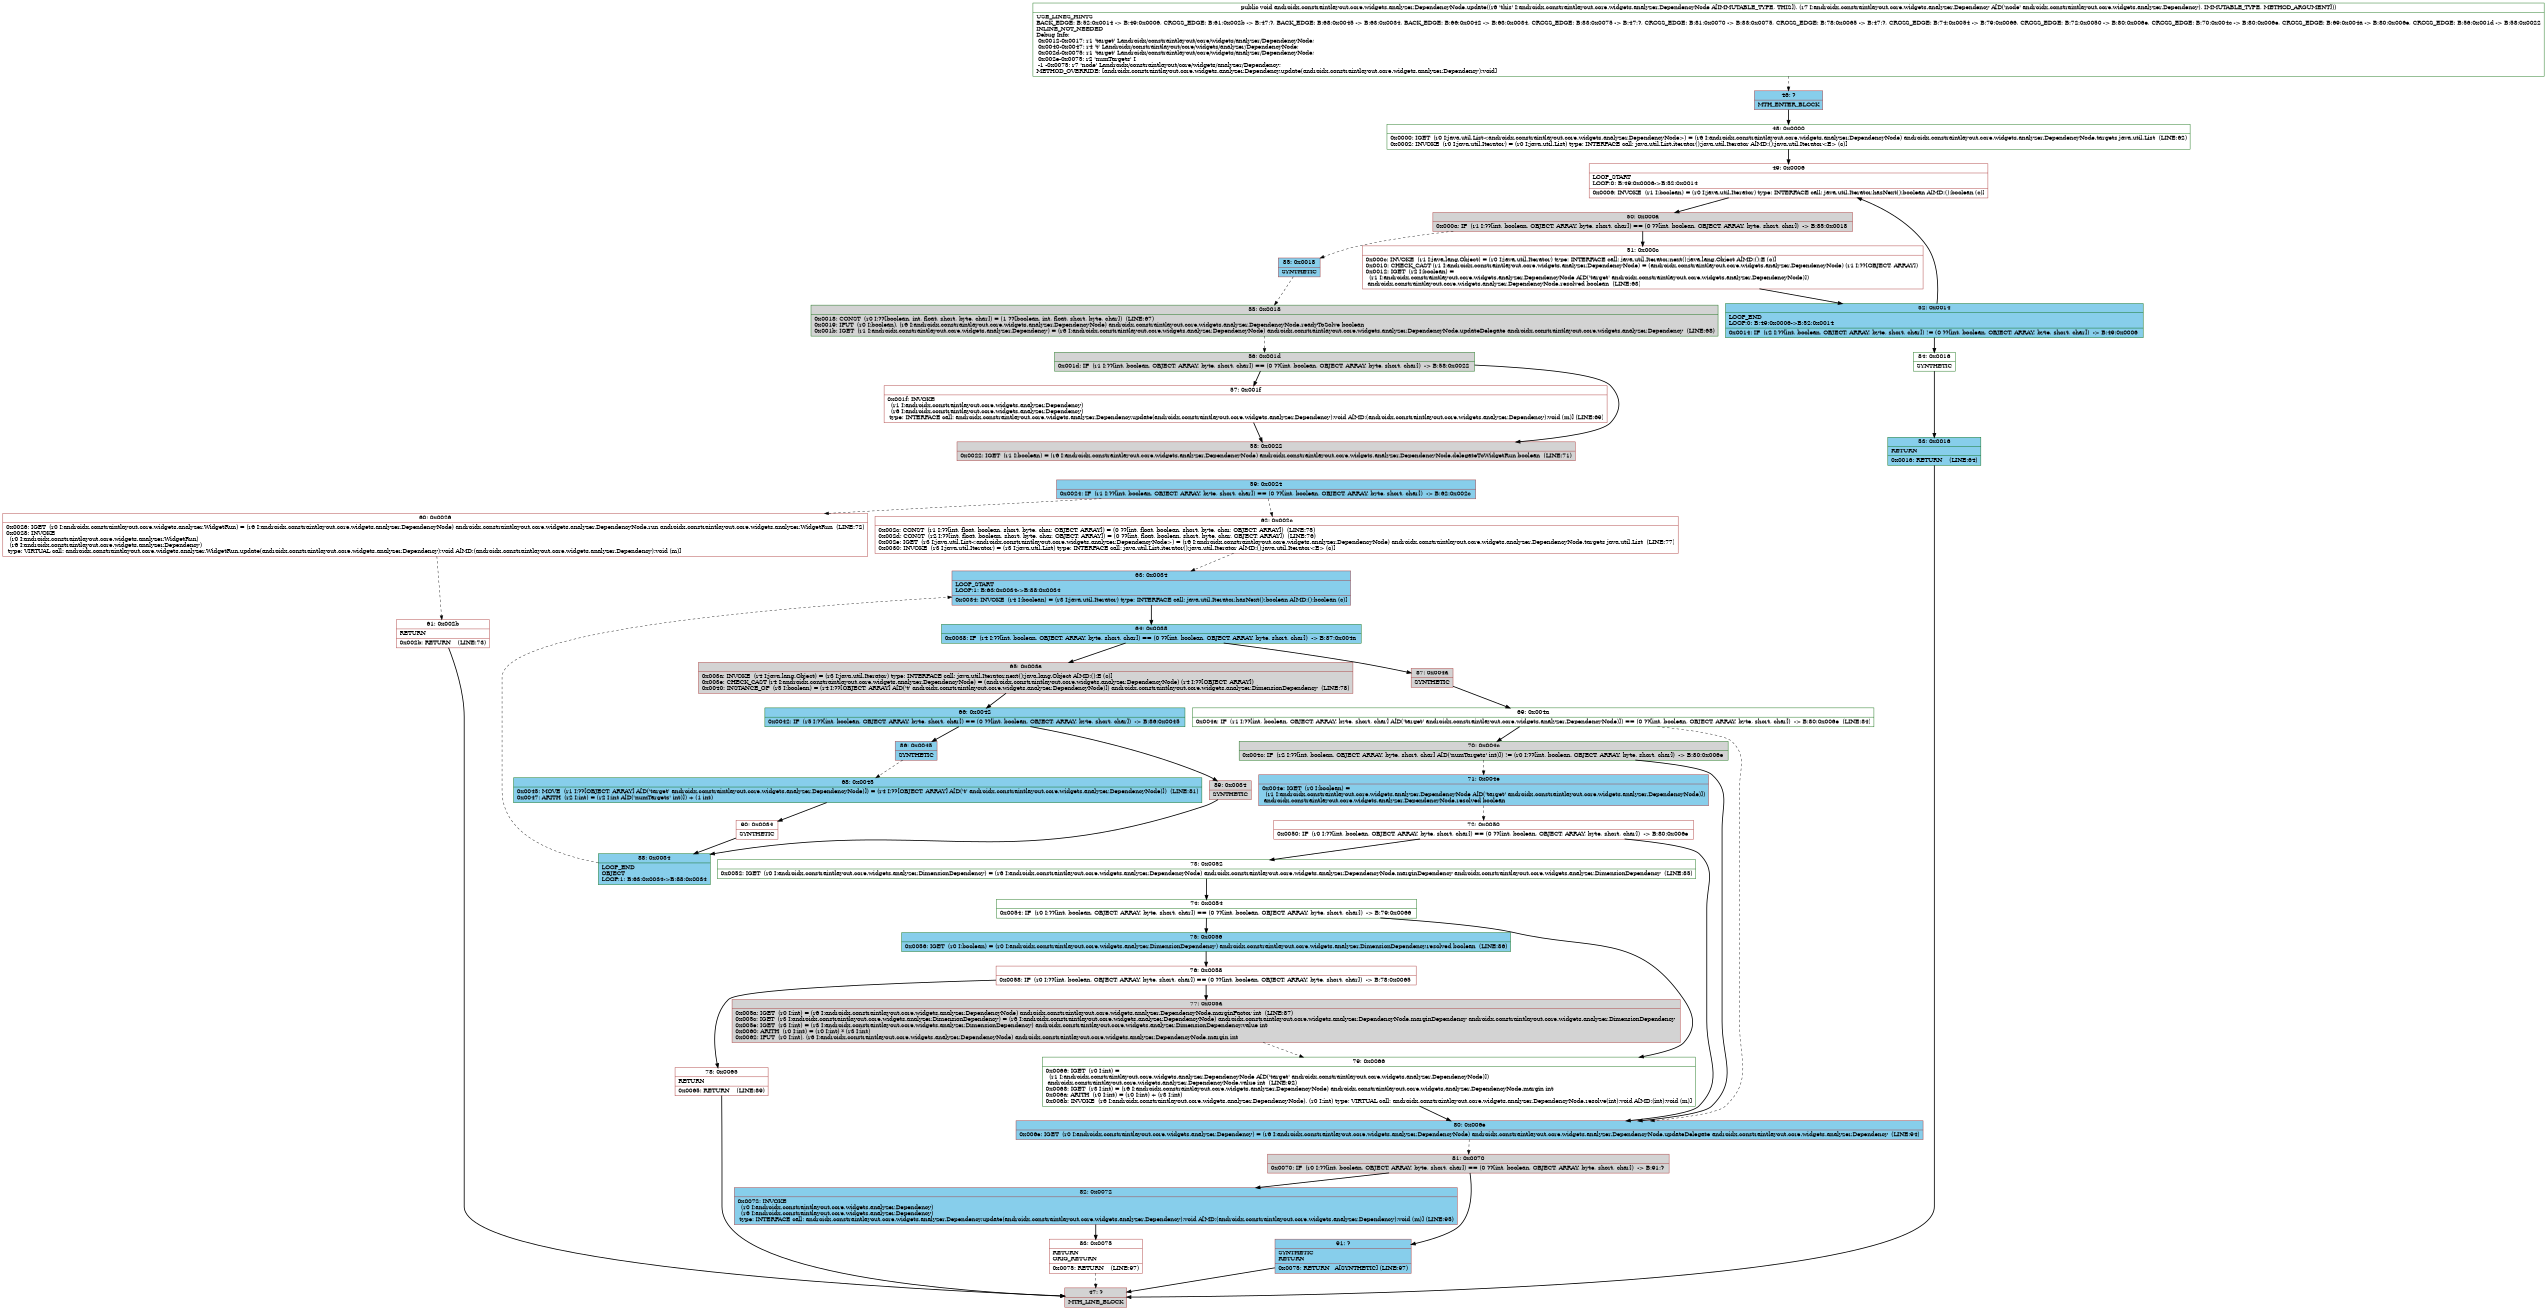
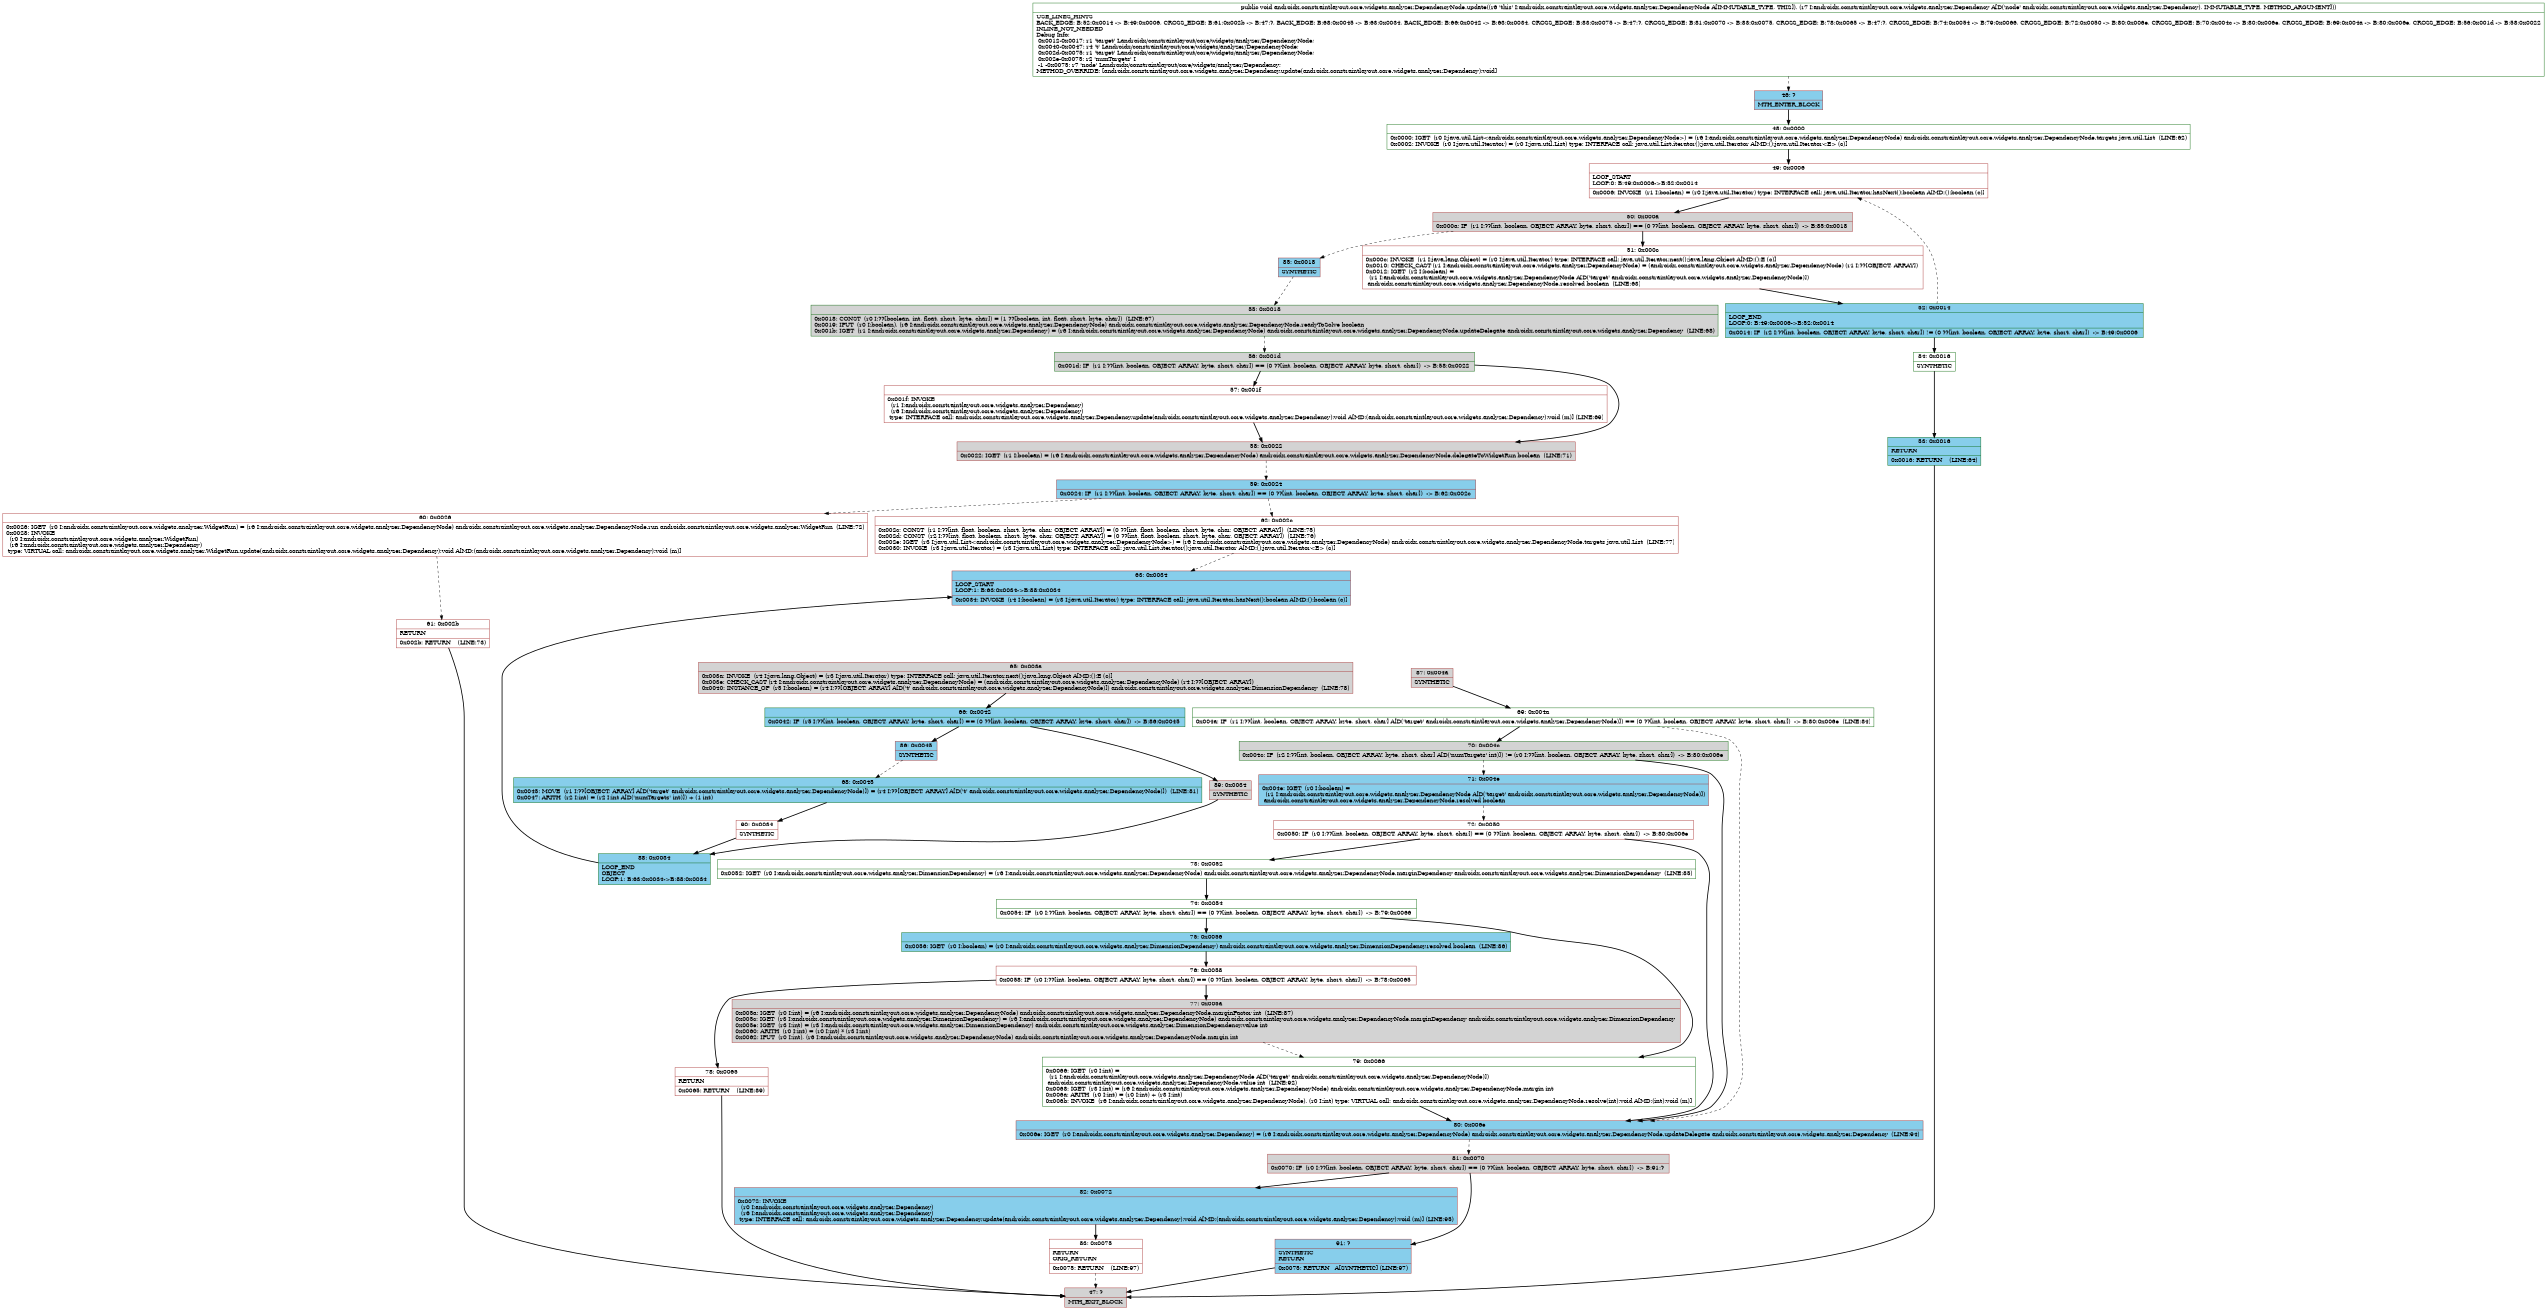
(1920, 237) -> (1920, 237)
none -> (1266, 468)
(598, 634) -> (598, 634)
(1151, 634) -> none
(1096, 1302) -> (1095, 1302)
